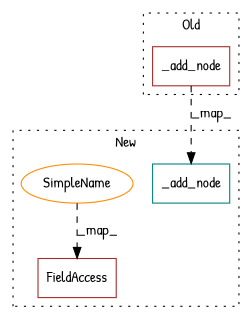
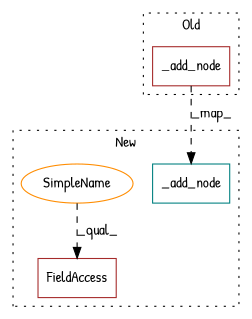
(98, 231) -> (98, 231)
